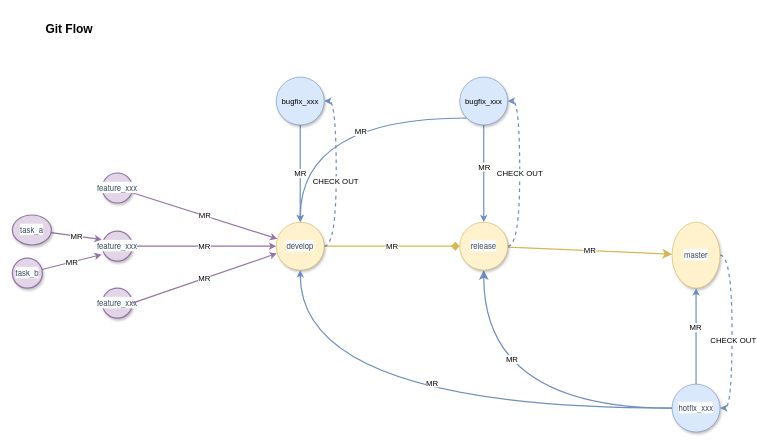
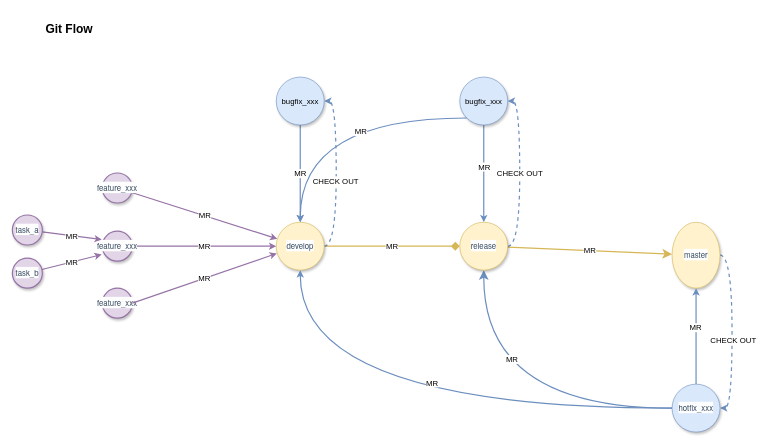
(32, 230) -> (27, 230)
